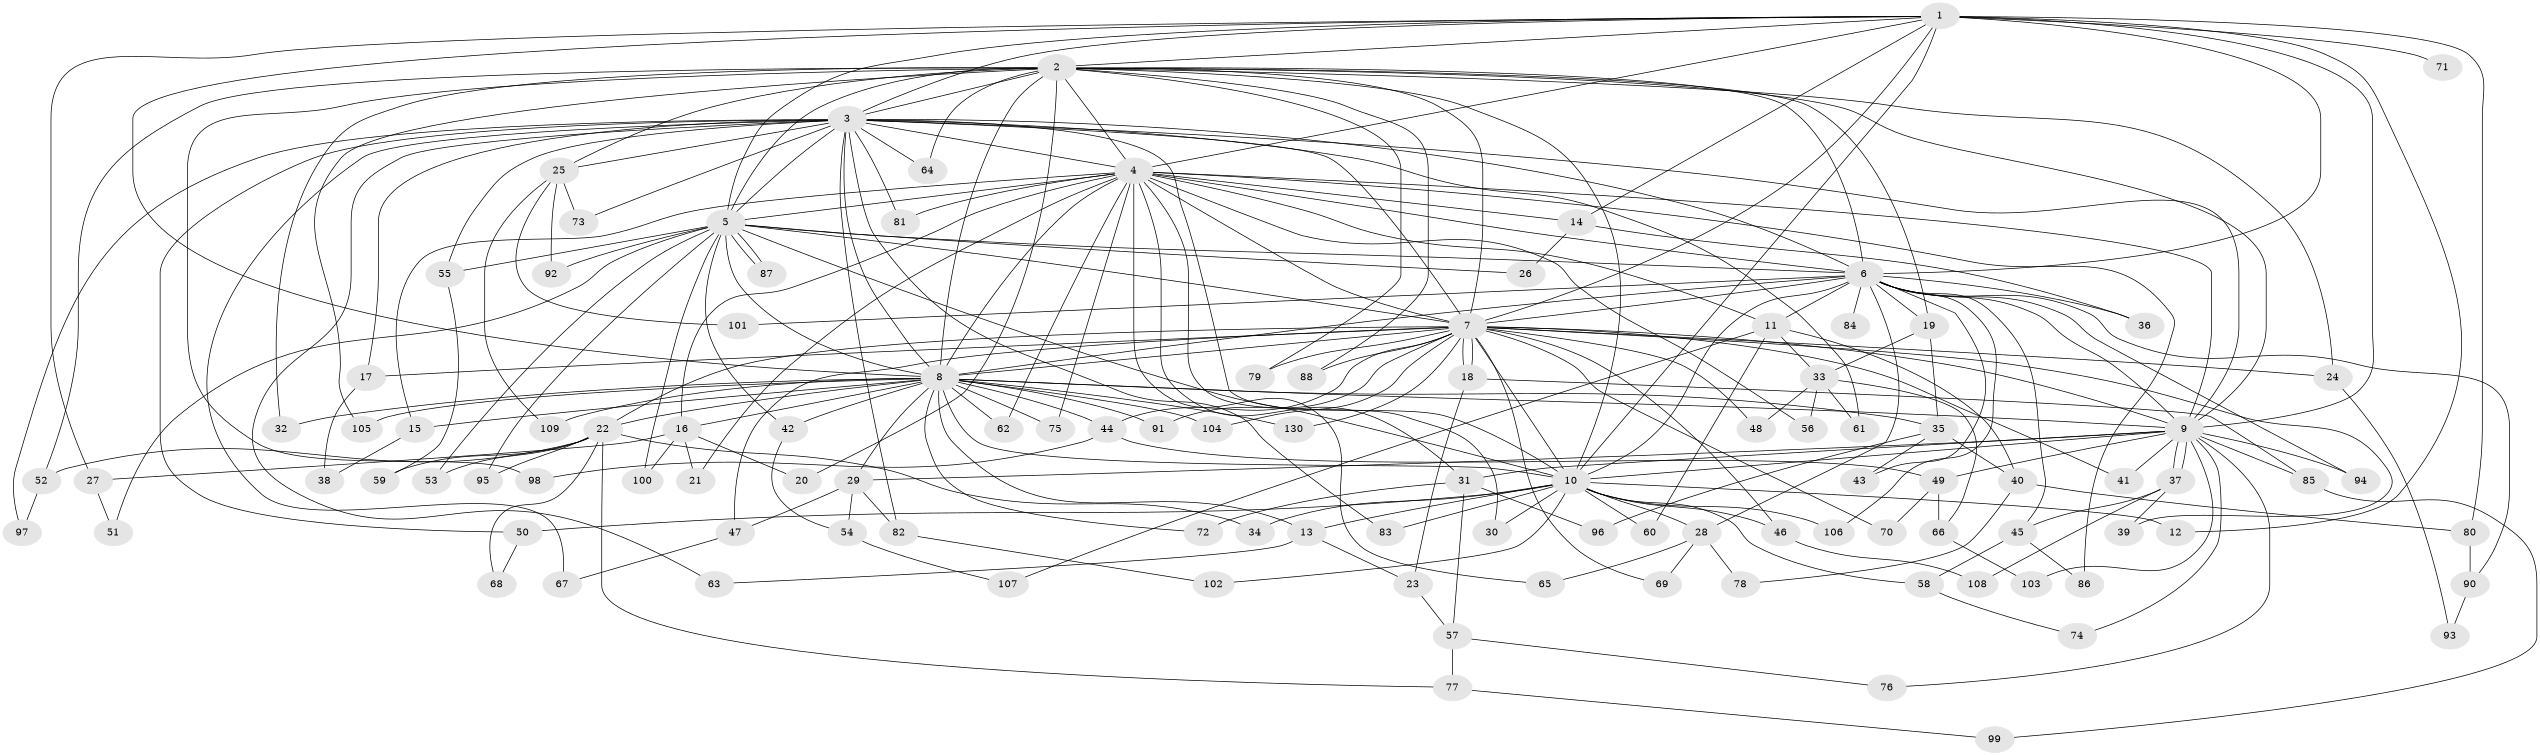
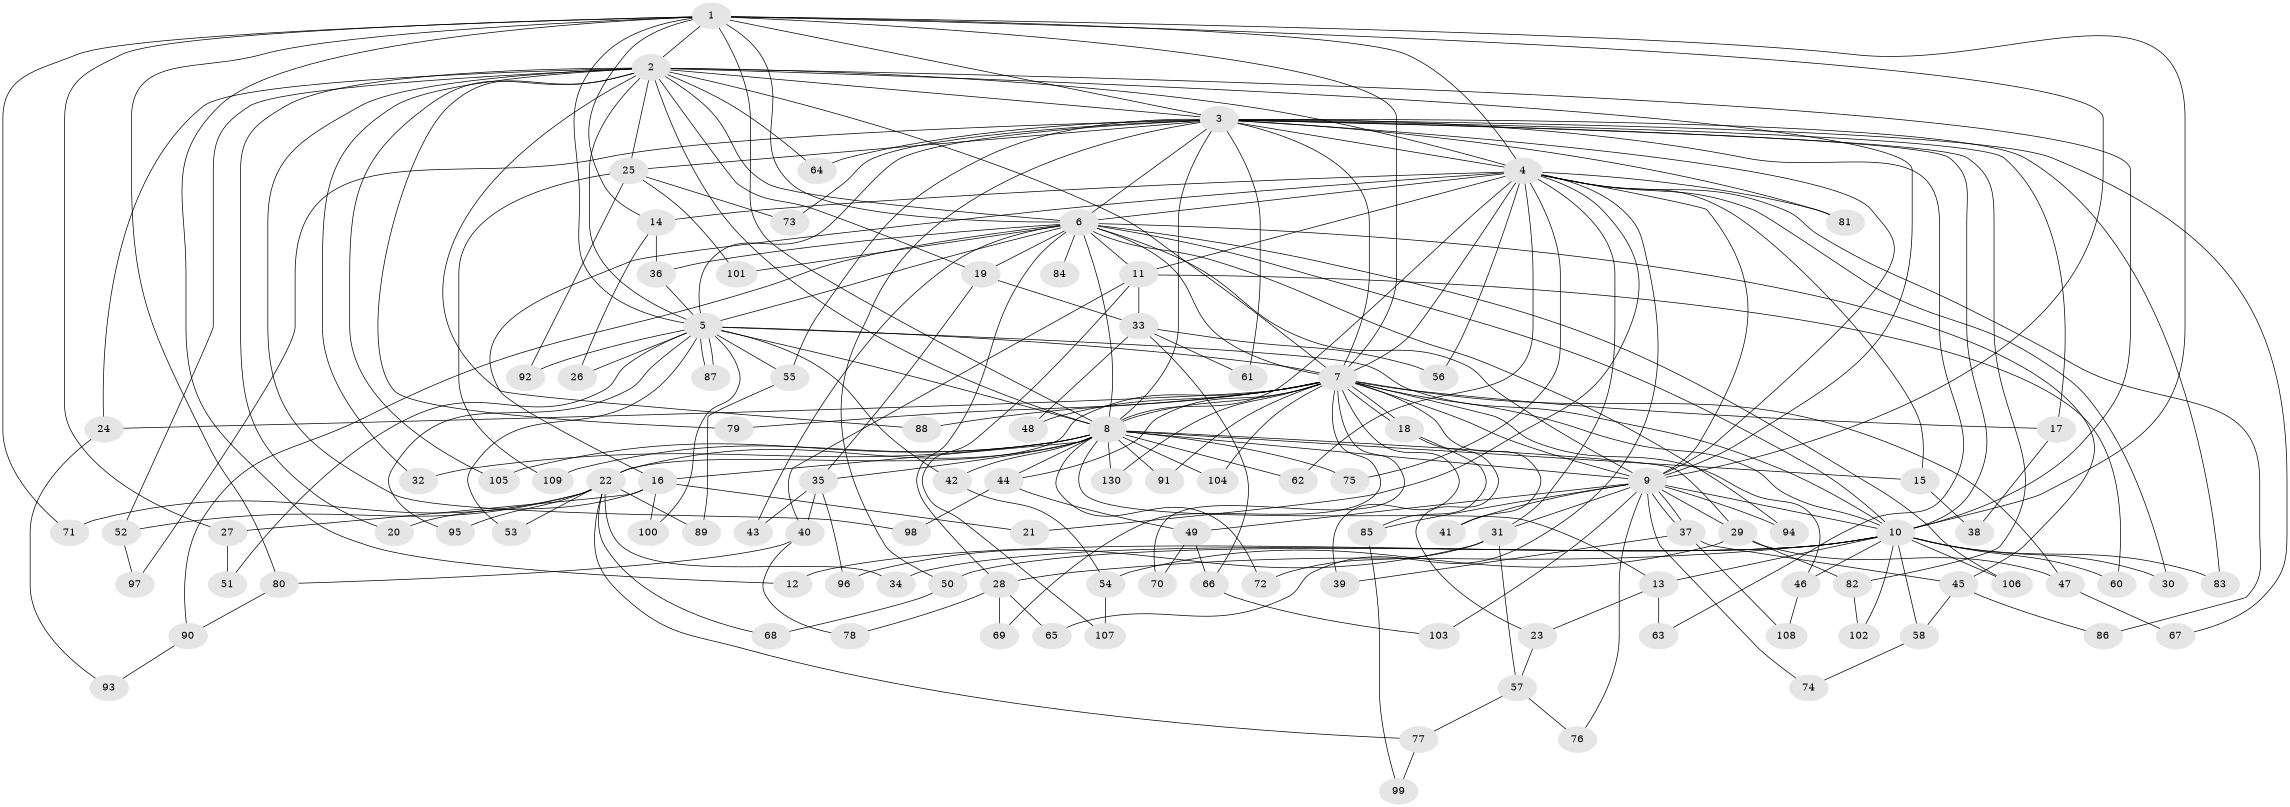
(930, 197) -> (680, 300)
(1233, 464) -> none
(380, 481) -> (702, 533)
none -> (351, 508)
